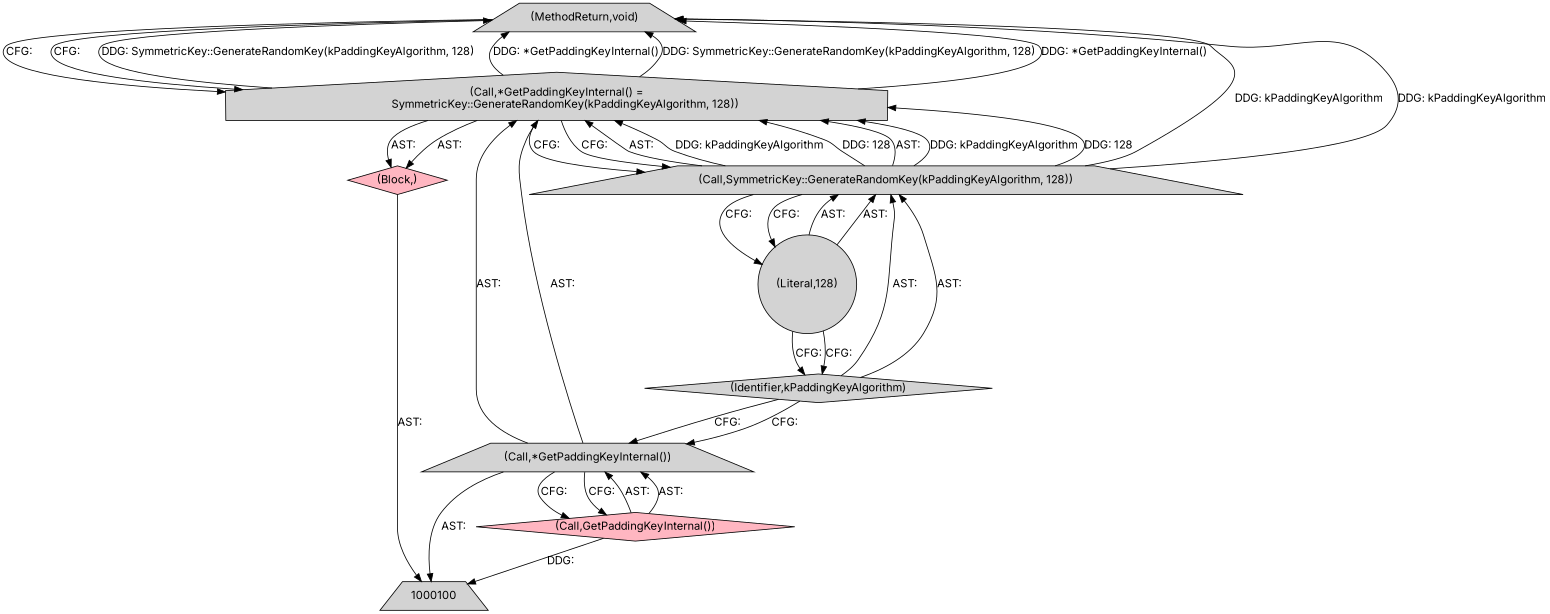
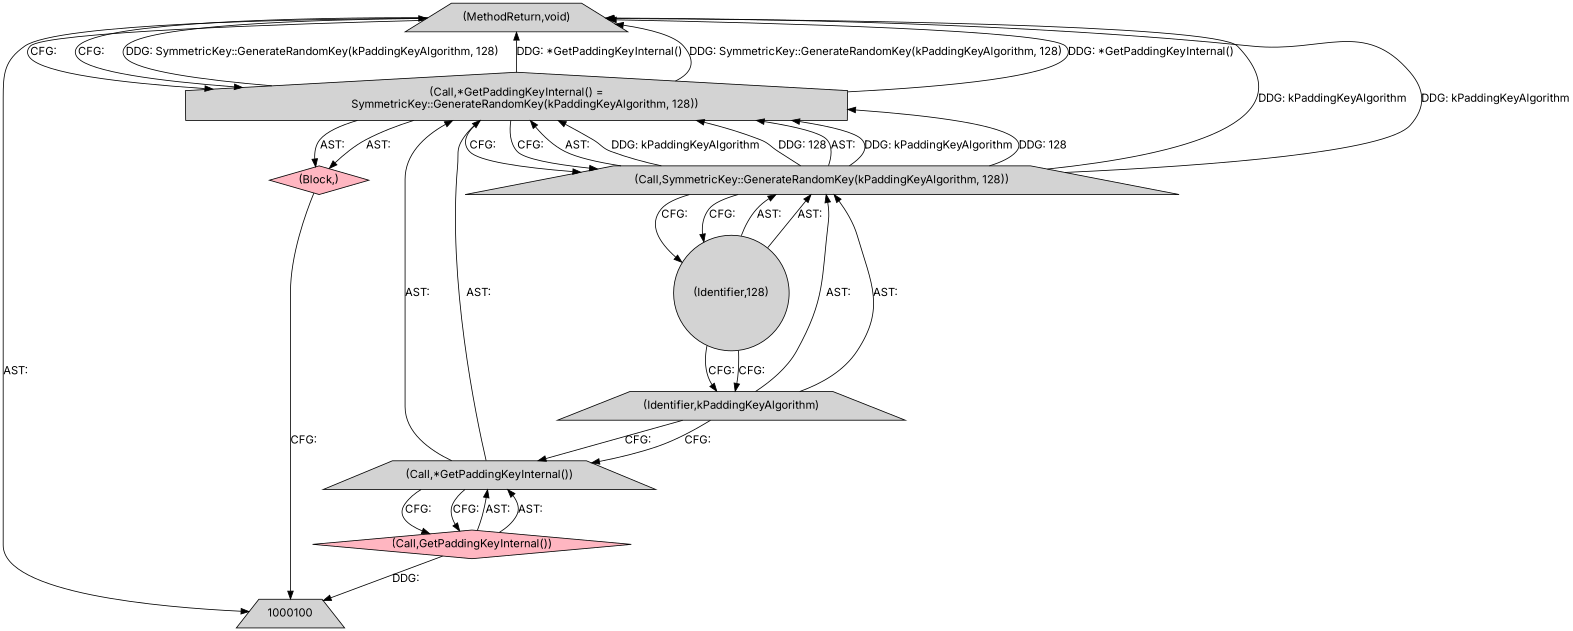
(807, 284) -> (731, 293)
(818, 388) -> (731, 406)
(411, 423) -> (305, 441)
(445, 508) -> (3, 218)
